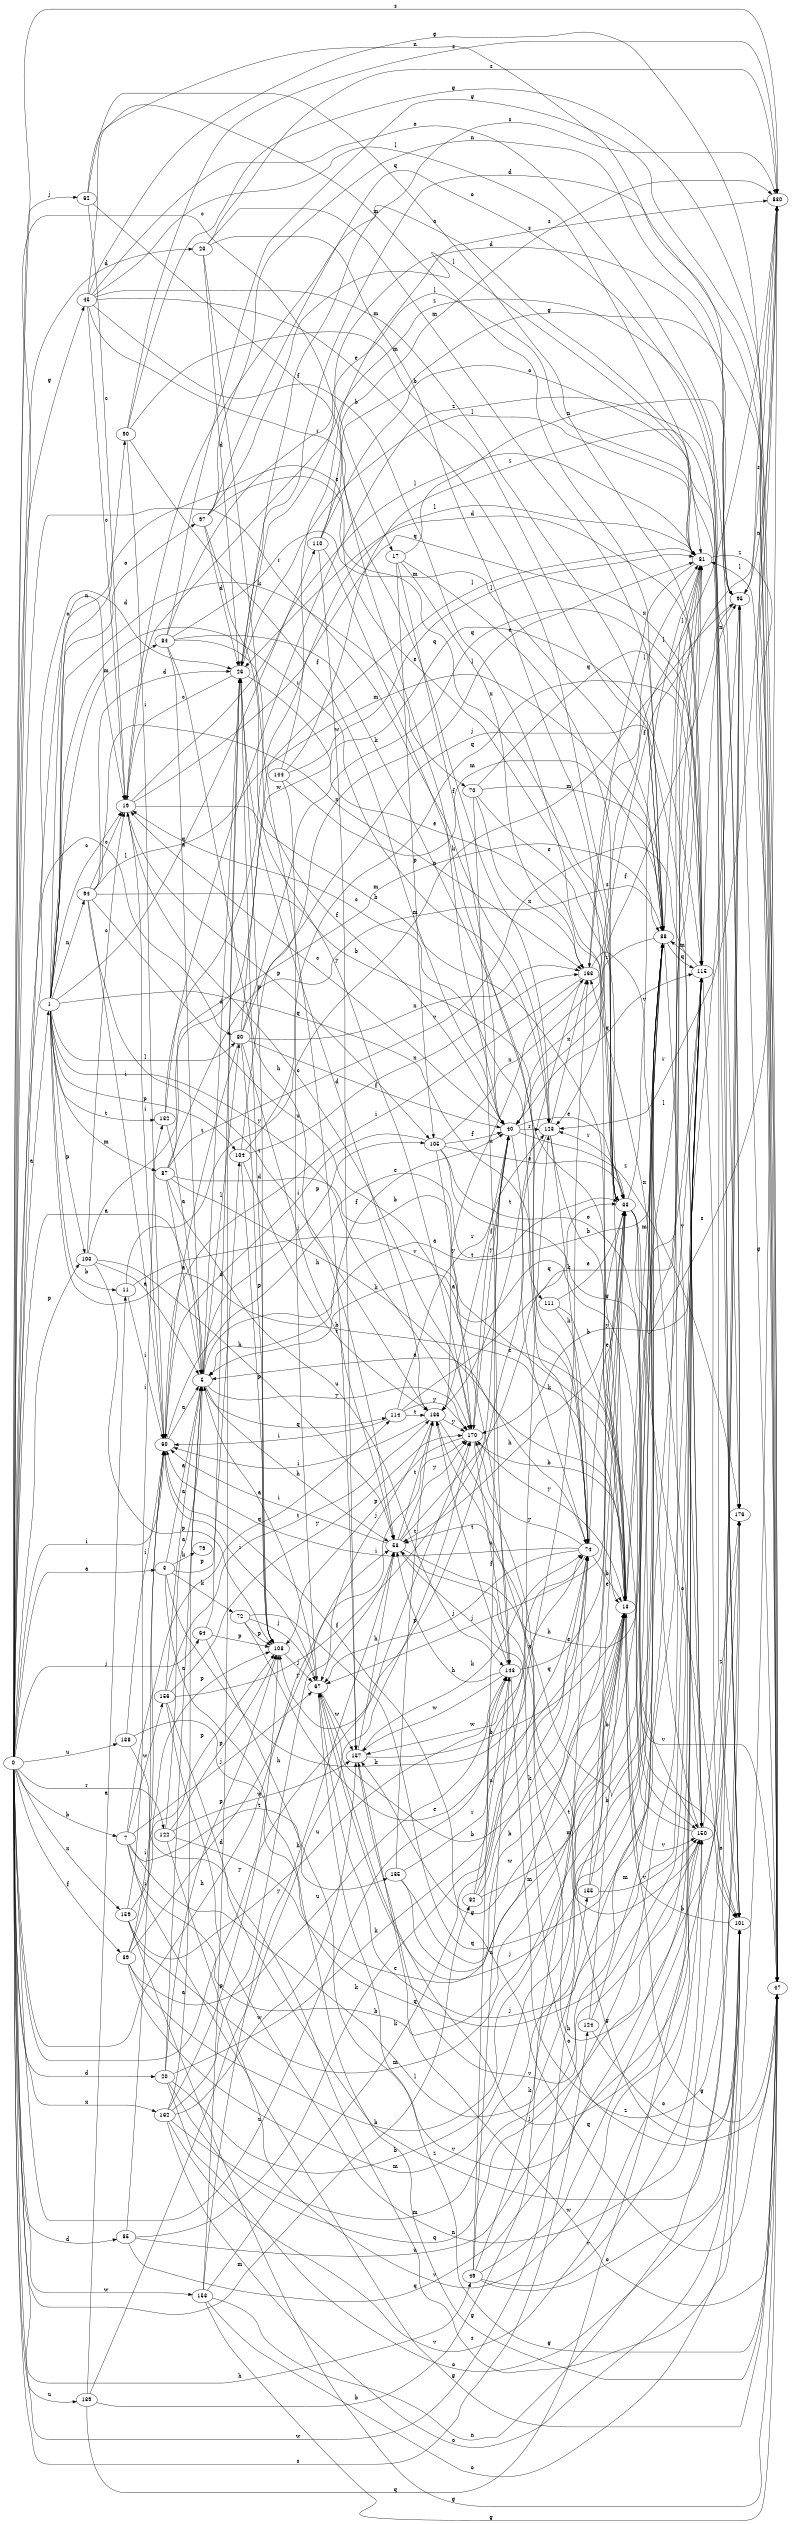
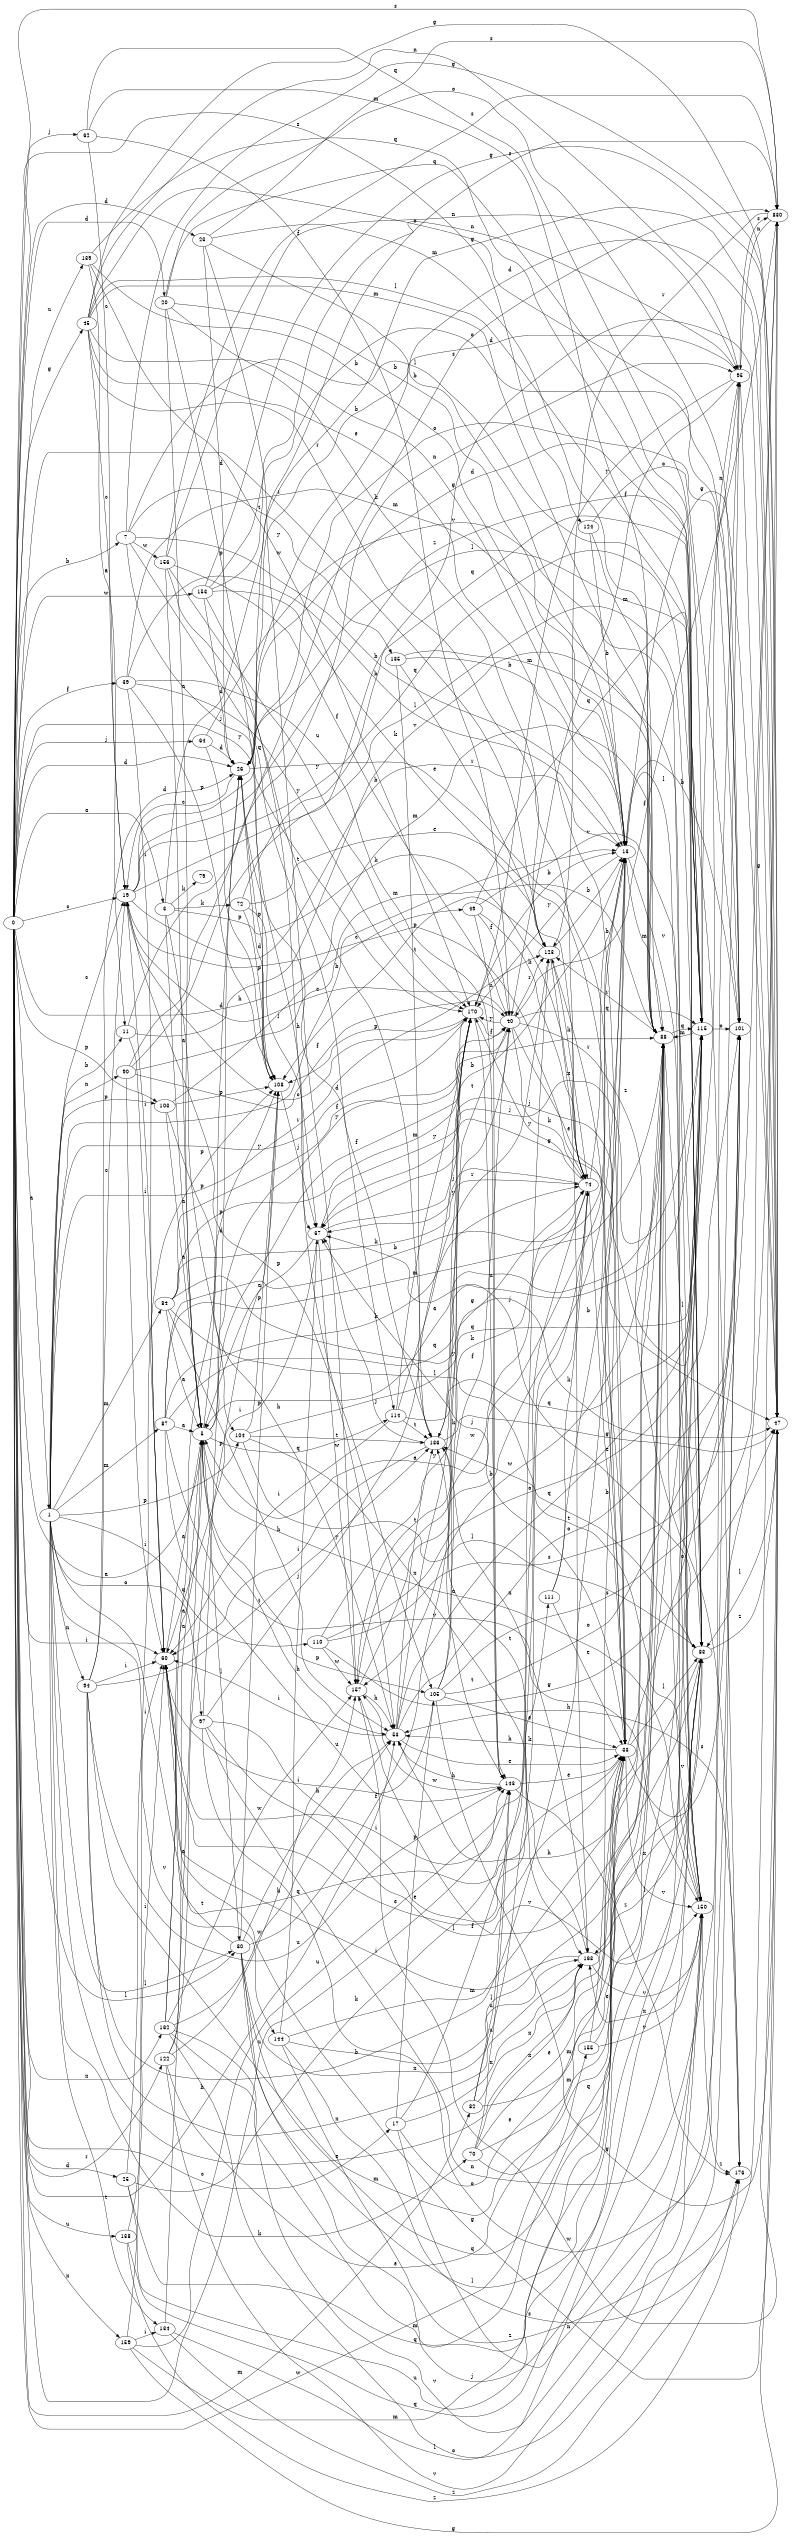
(702, 560) -> (702, 1653)
(459, 826) -> (527, 1552)
(100, 1034) -> none
(165, 1119) -> (165, 2329)
none -> (146, 1820)
(718, 2197) -> none
(126, 2237) -> (126, 2180)
